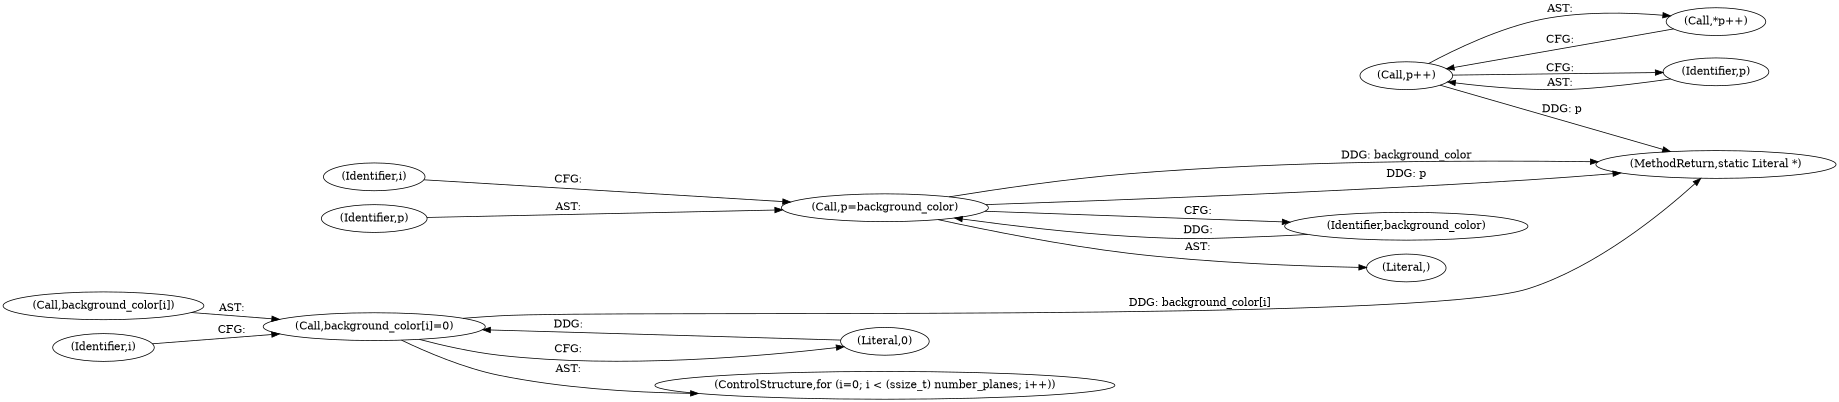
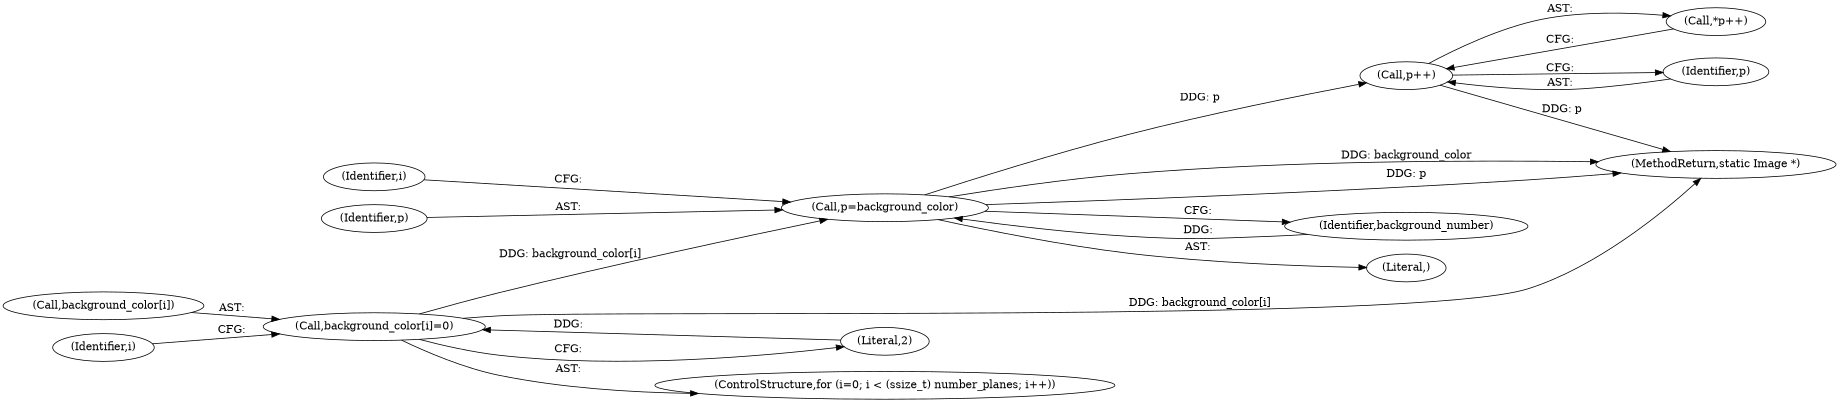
none -> (1140, 132)
(1716, 164) -> (1716, 164)
(1406, 226) -> (1406, 226)
none -> (619, 264)
(885, 341) -> (885, 341)
